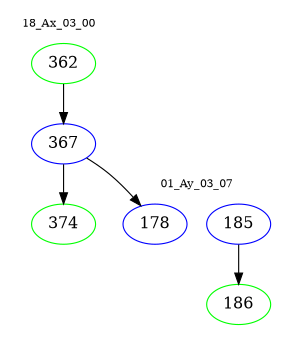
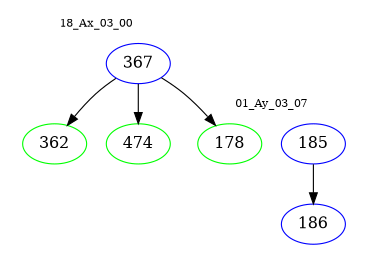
(64, 98) -> (94, 96)
(64, 224) -> (138, 144)
(155, 224) -> (230, 144)
(239, 304) -> (313, 224)
